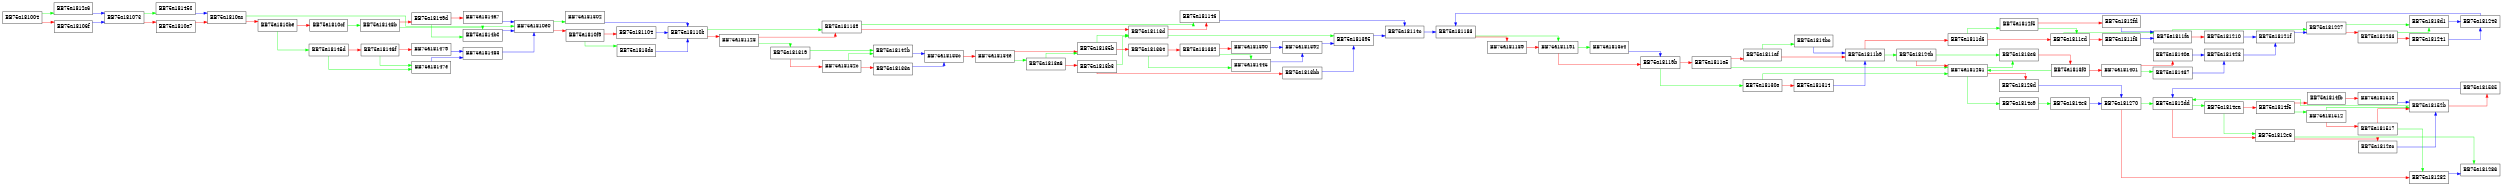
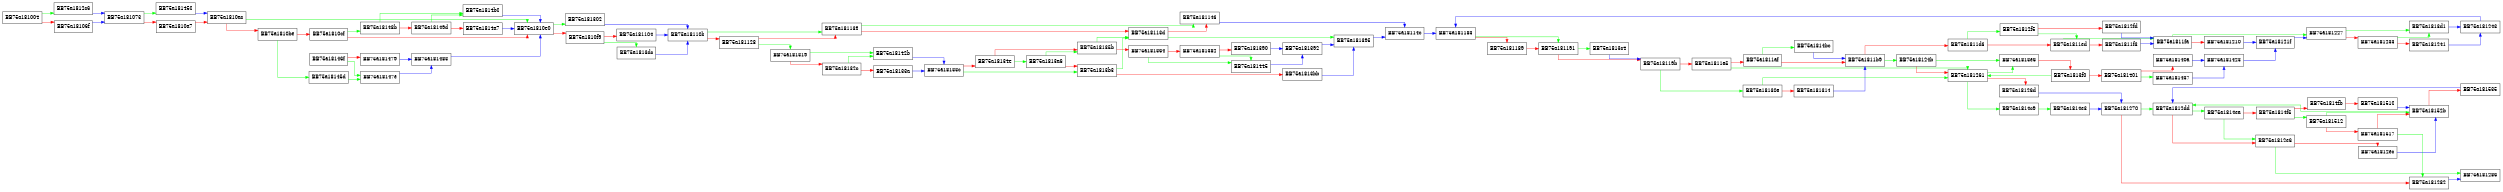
none -> (438, 38)
(353, 50) -> none
none -> (1019, 72)
